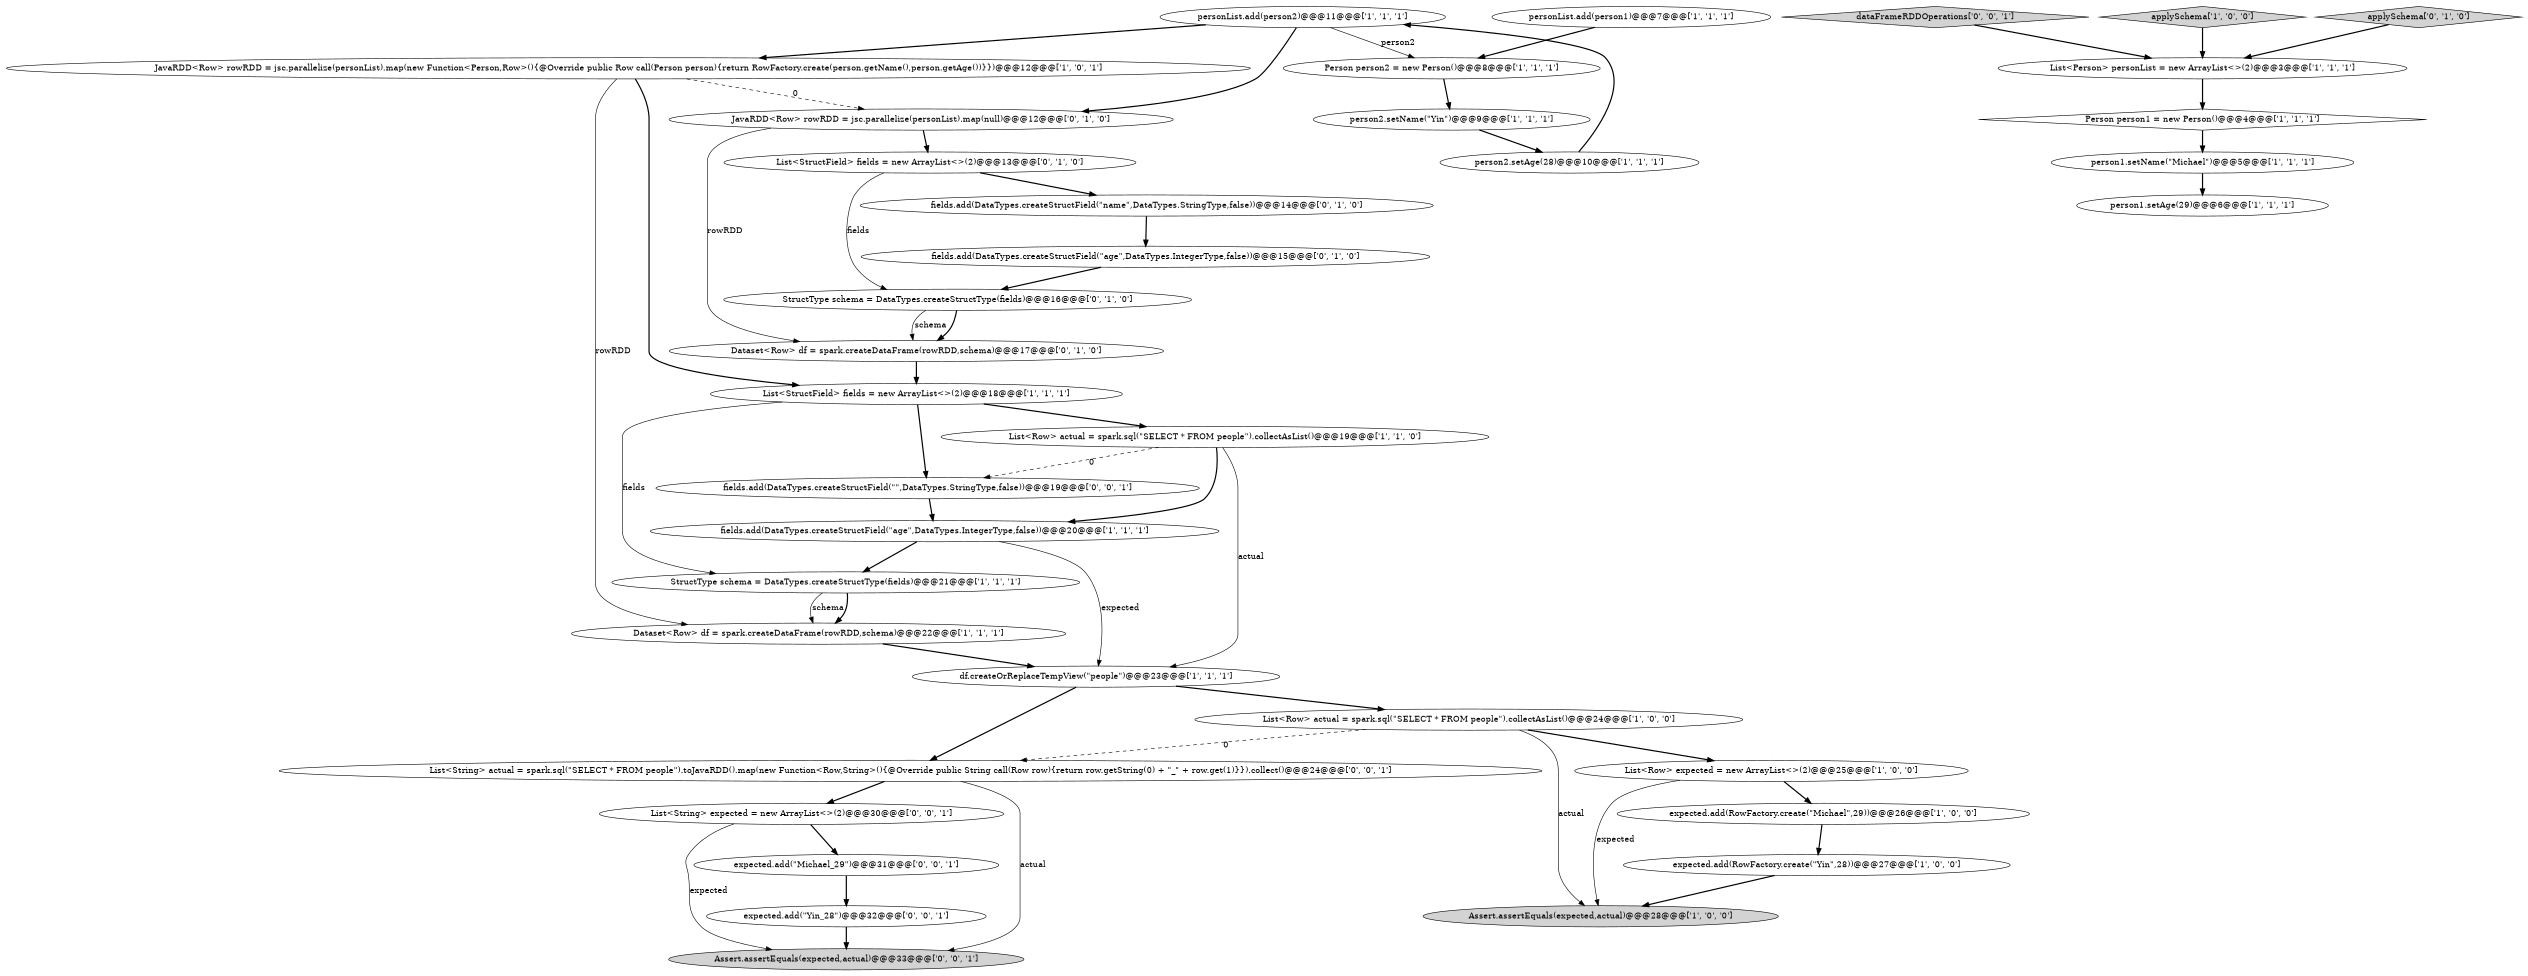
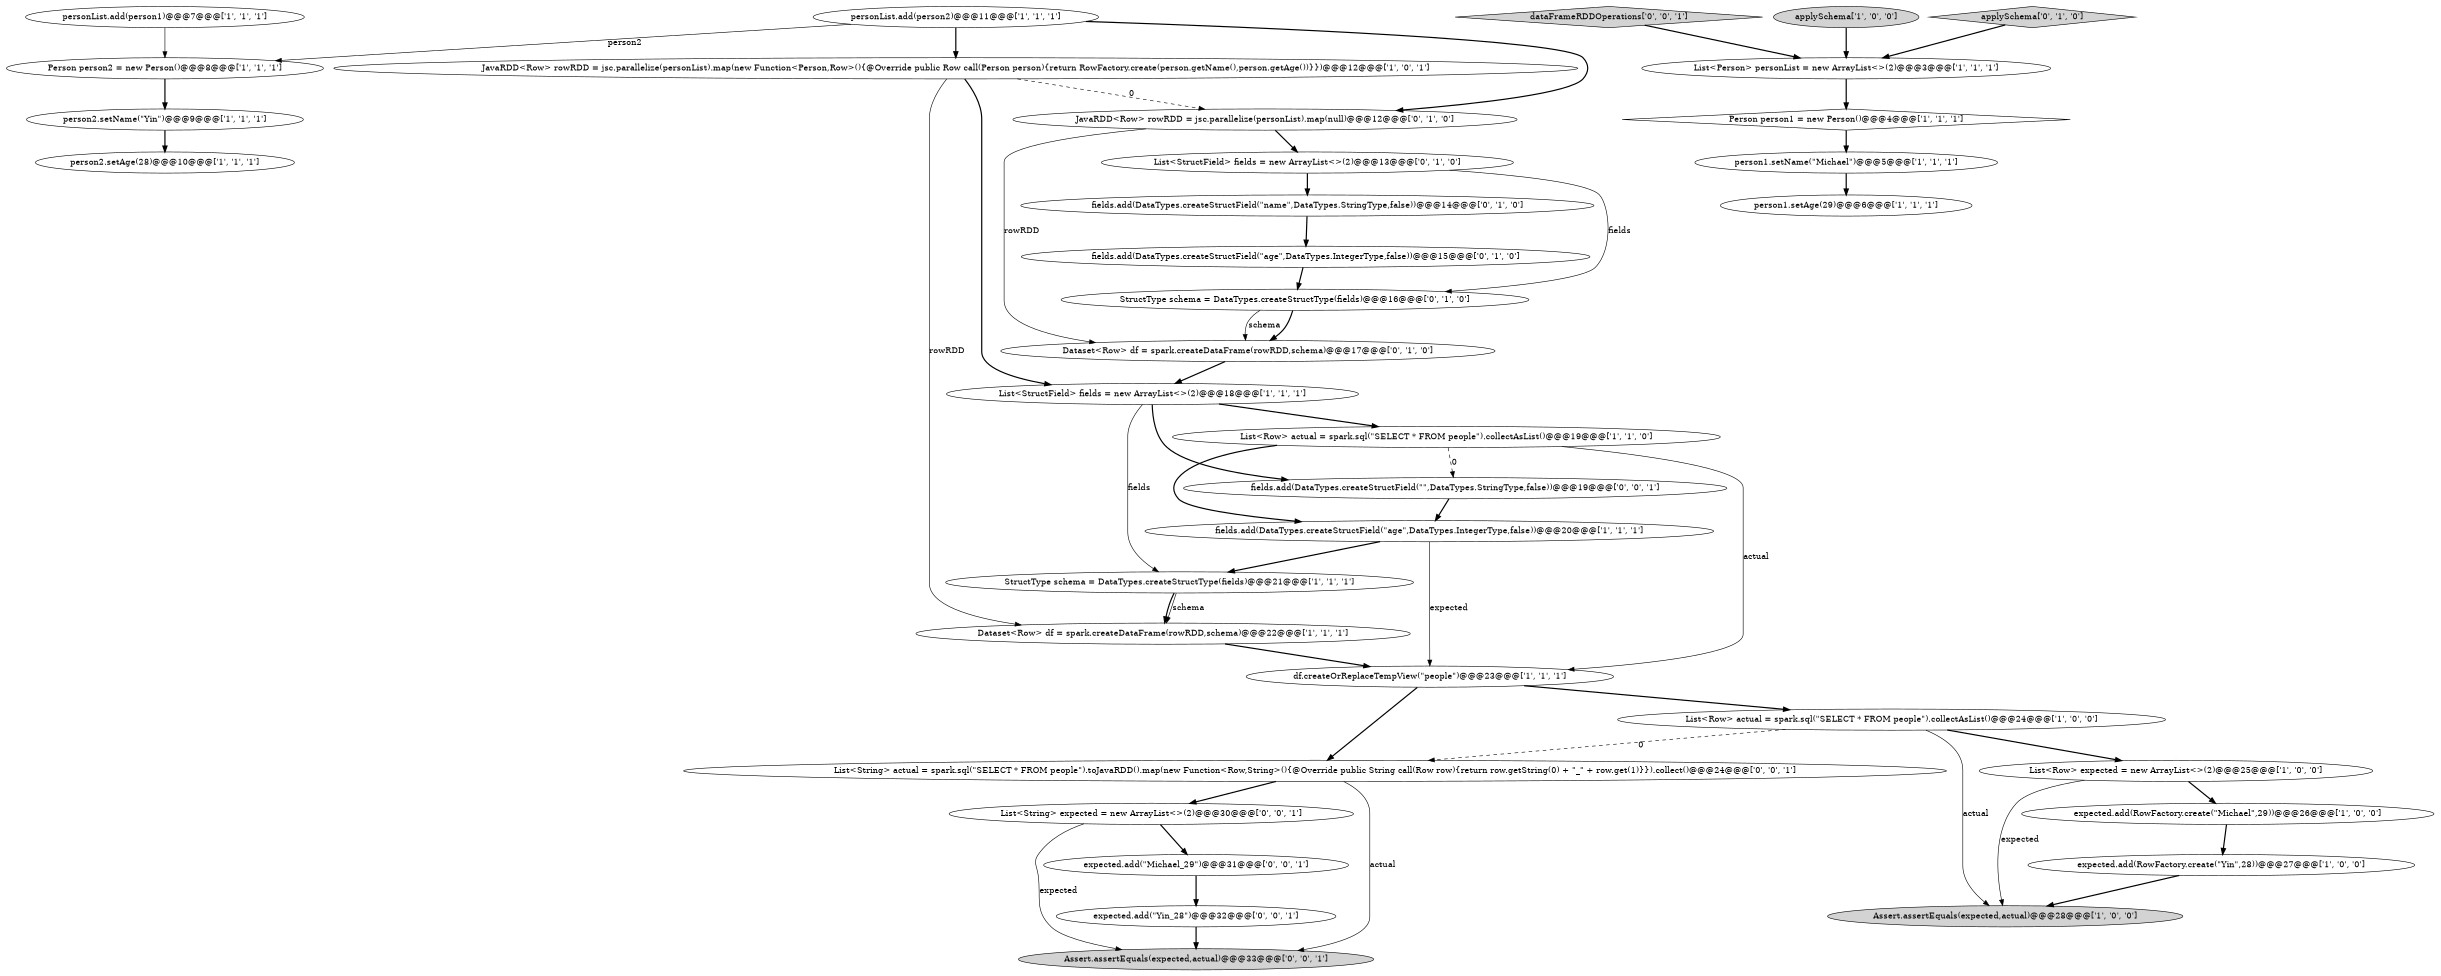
(2203, 17) -> (1846, 17)
(1537, 43) -> (165, 40)
(1562, 43) -> none
